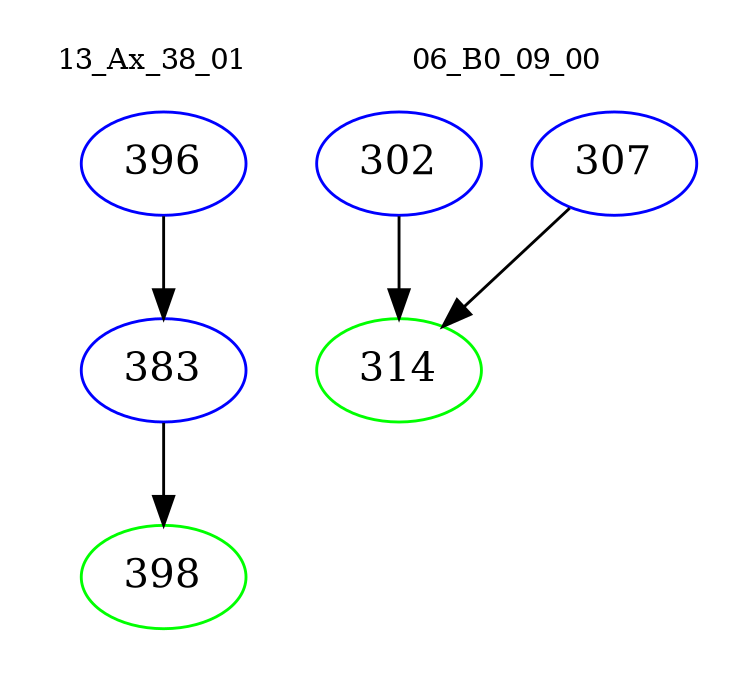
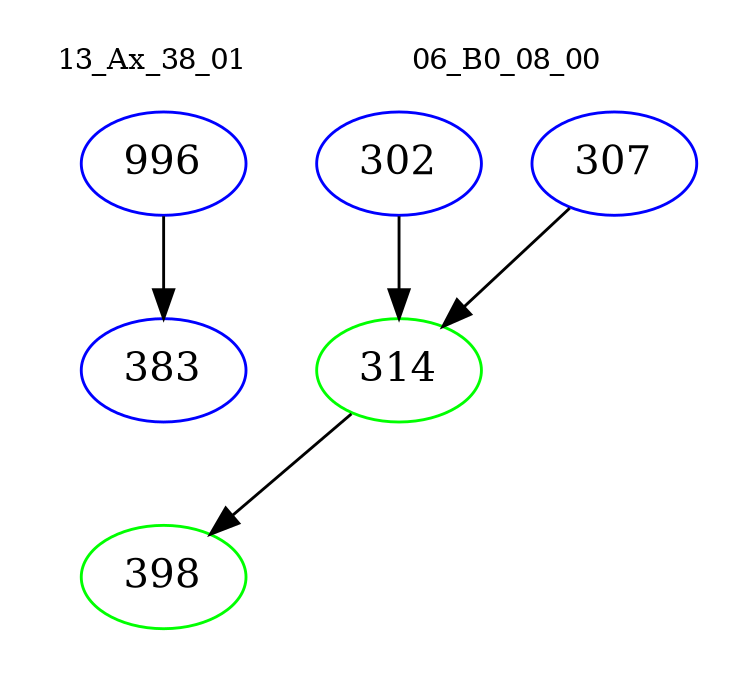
(507, 62) -> (507, 62)
(164, 164) -> (164, 164)
(164, 460) -> (292, 464)
